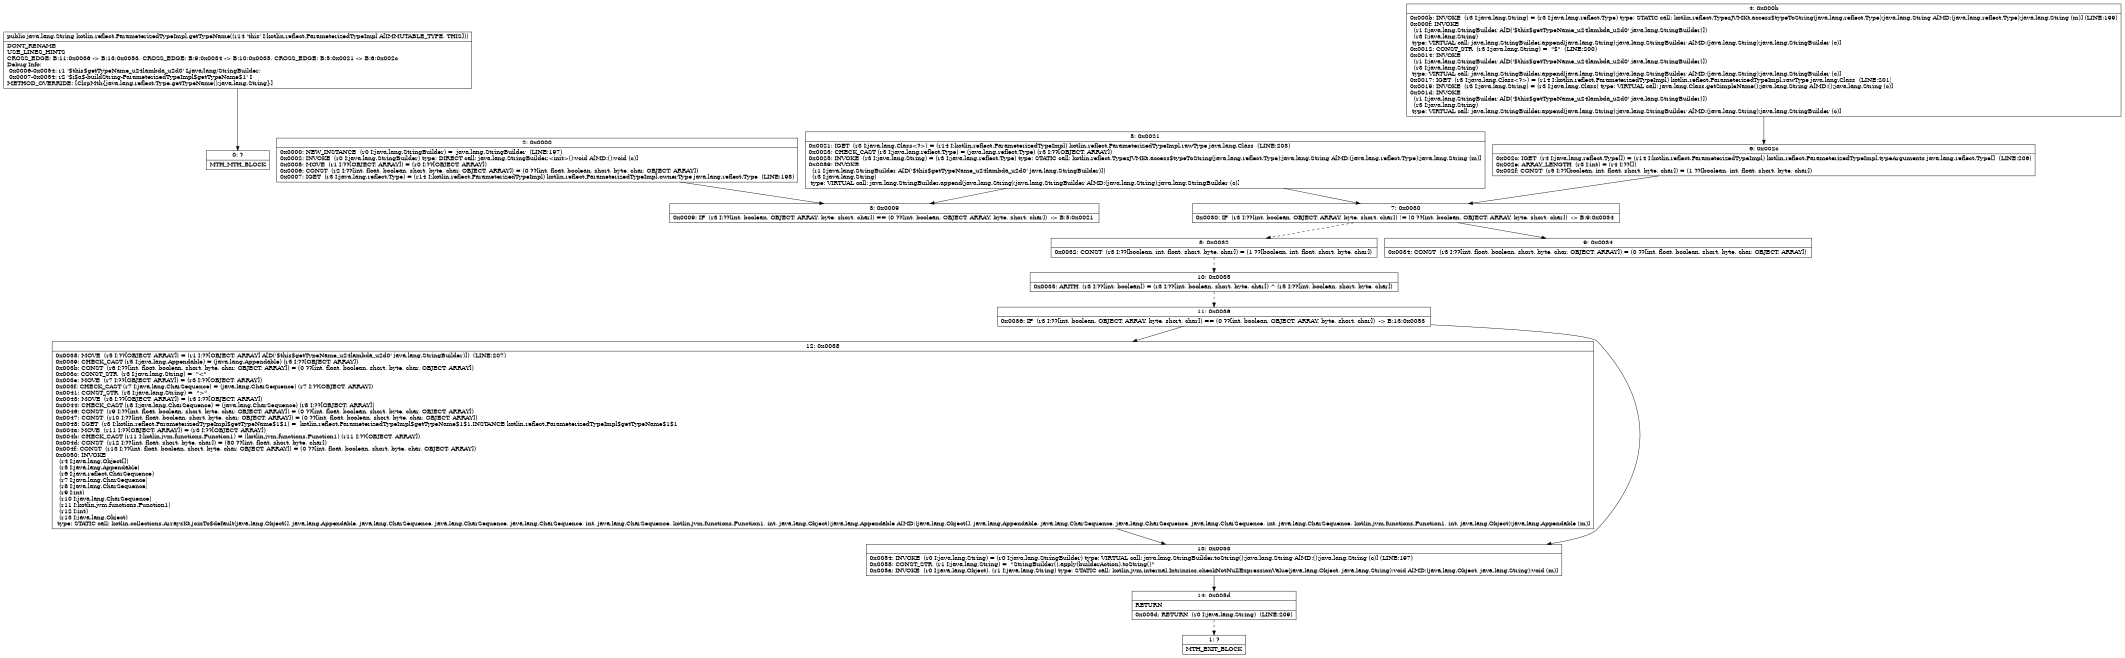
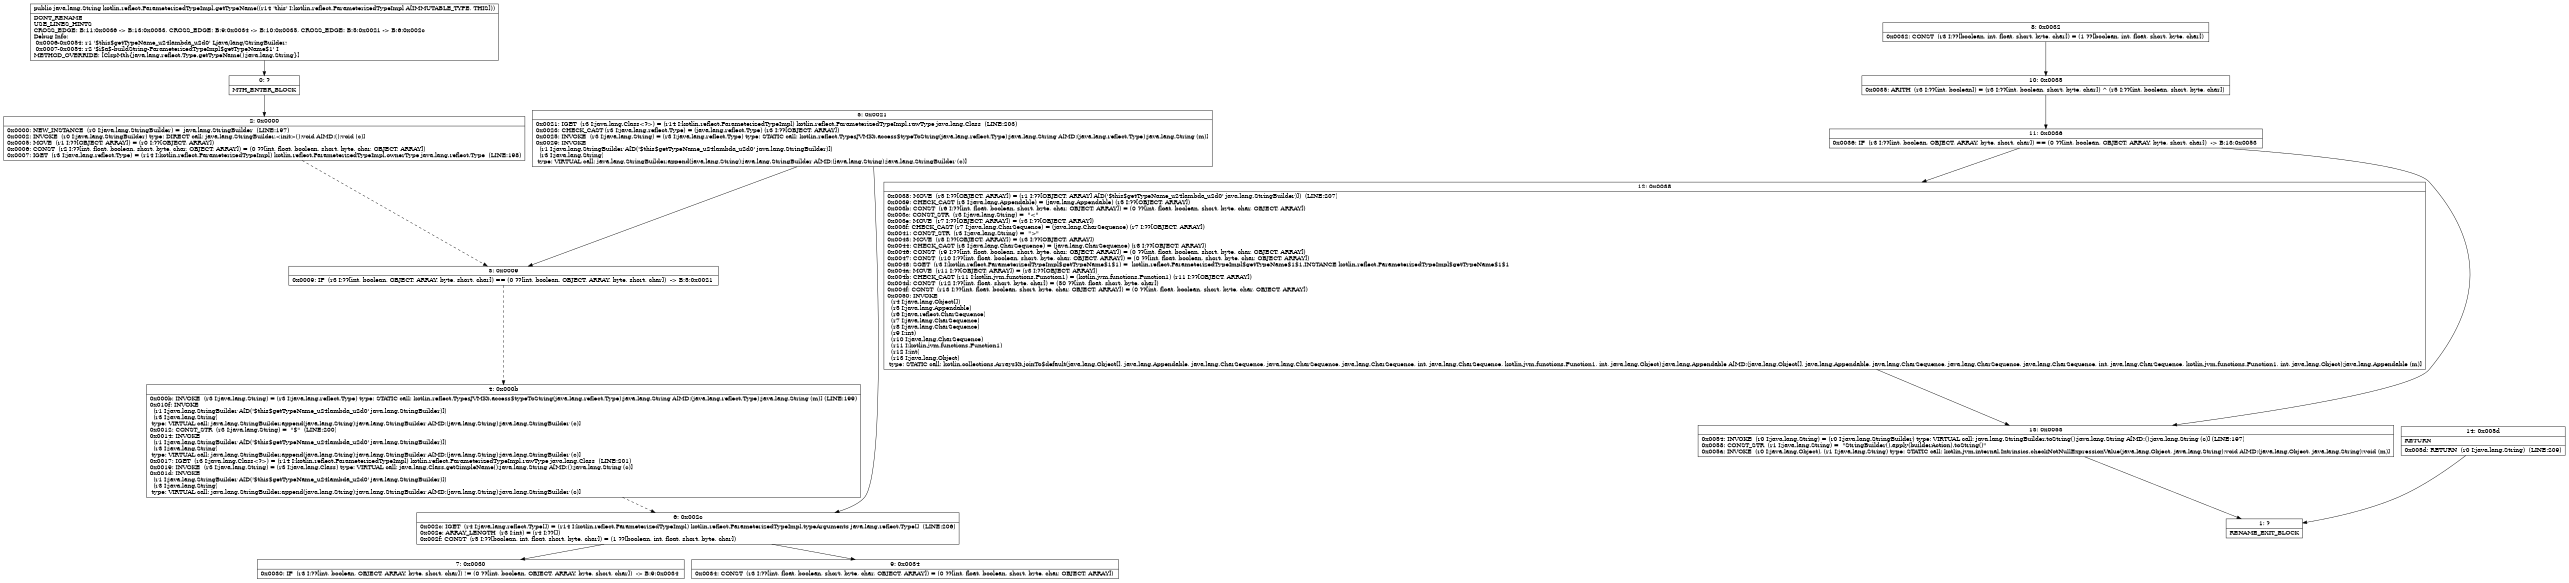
(1436, 24) -> (176, 405)
none -> (264, 104)
(1764, 128) -> (637, 504)
(238, 165) -> (264, 90)
(836, 165) -> (563, 143)
(750, 193) -> (393, 212)
(1320, 196) -> (878, 348)
(1312, 230) -> none
(1500, 230) -> (811, 552)
(1214, 263) -> (2046, 57)
(1214, 297) -> (2046, 110)
none -> (504, 333)
(1214, 581) -> (2161, 487)
(1214, 625) -> (2391, 500)
(1214, 649) -> (2264, 533)
